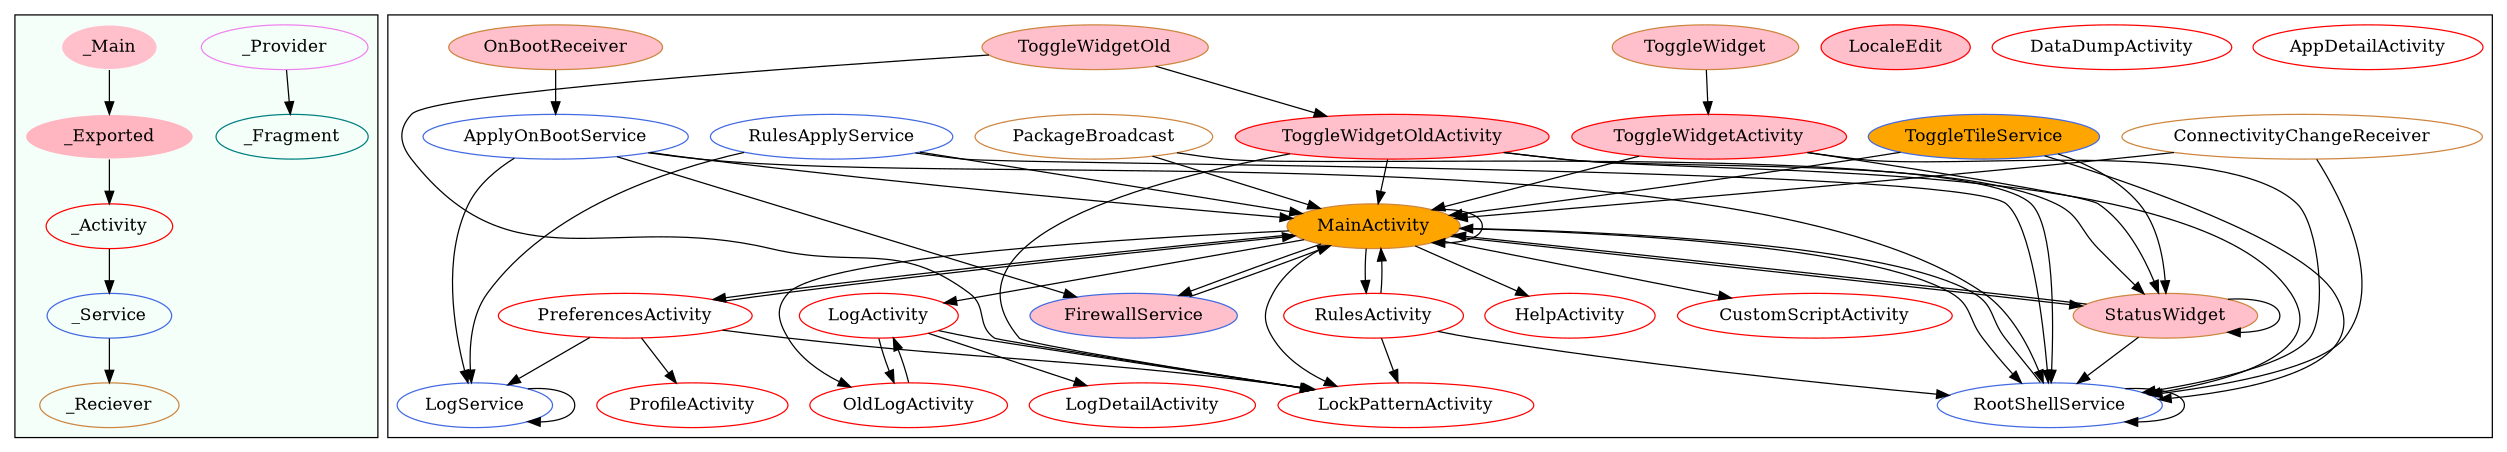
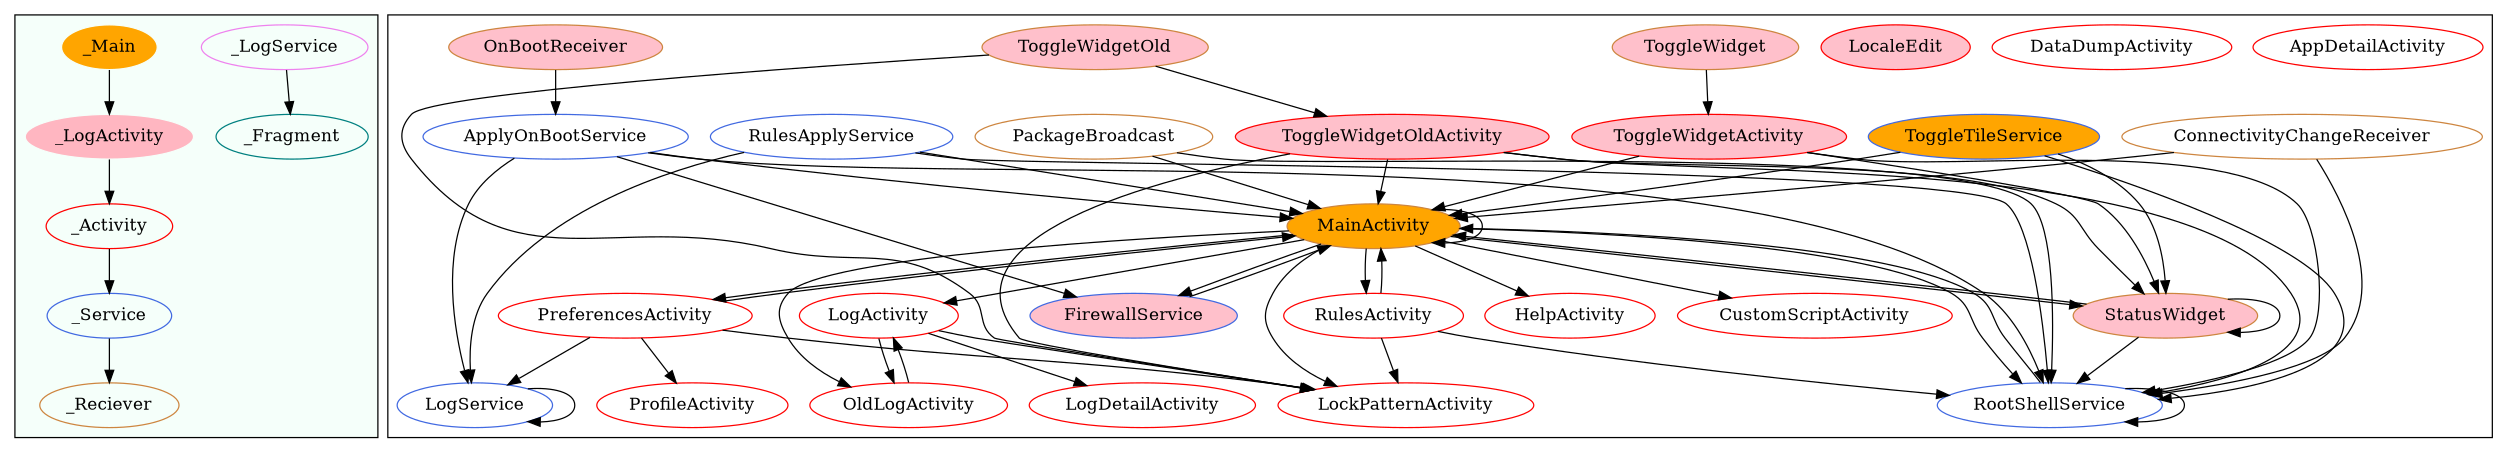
(109, 47) -> (109, 47)
(285, 47) -> (285, 47)
(109, 137) -> (109, 137)
